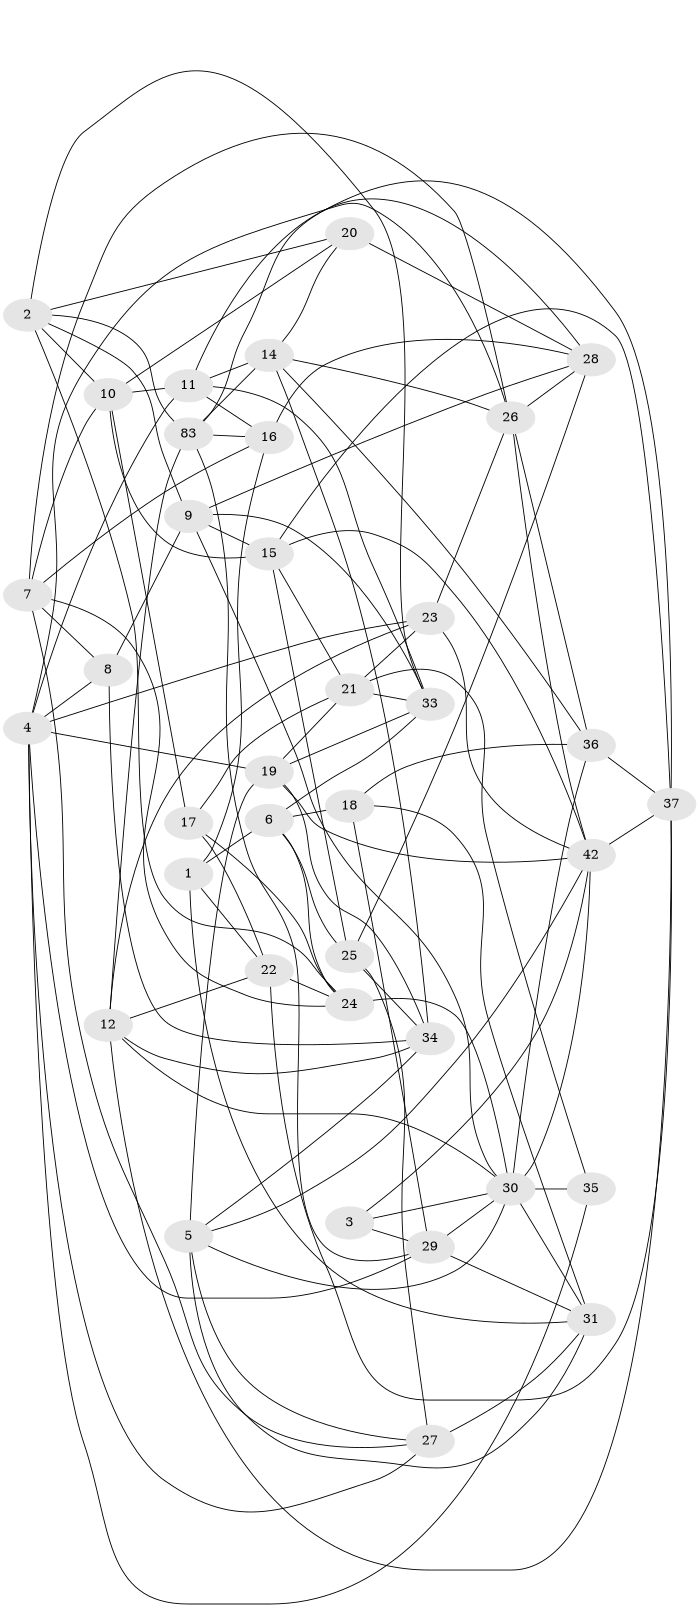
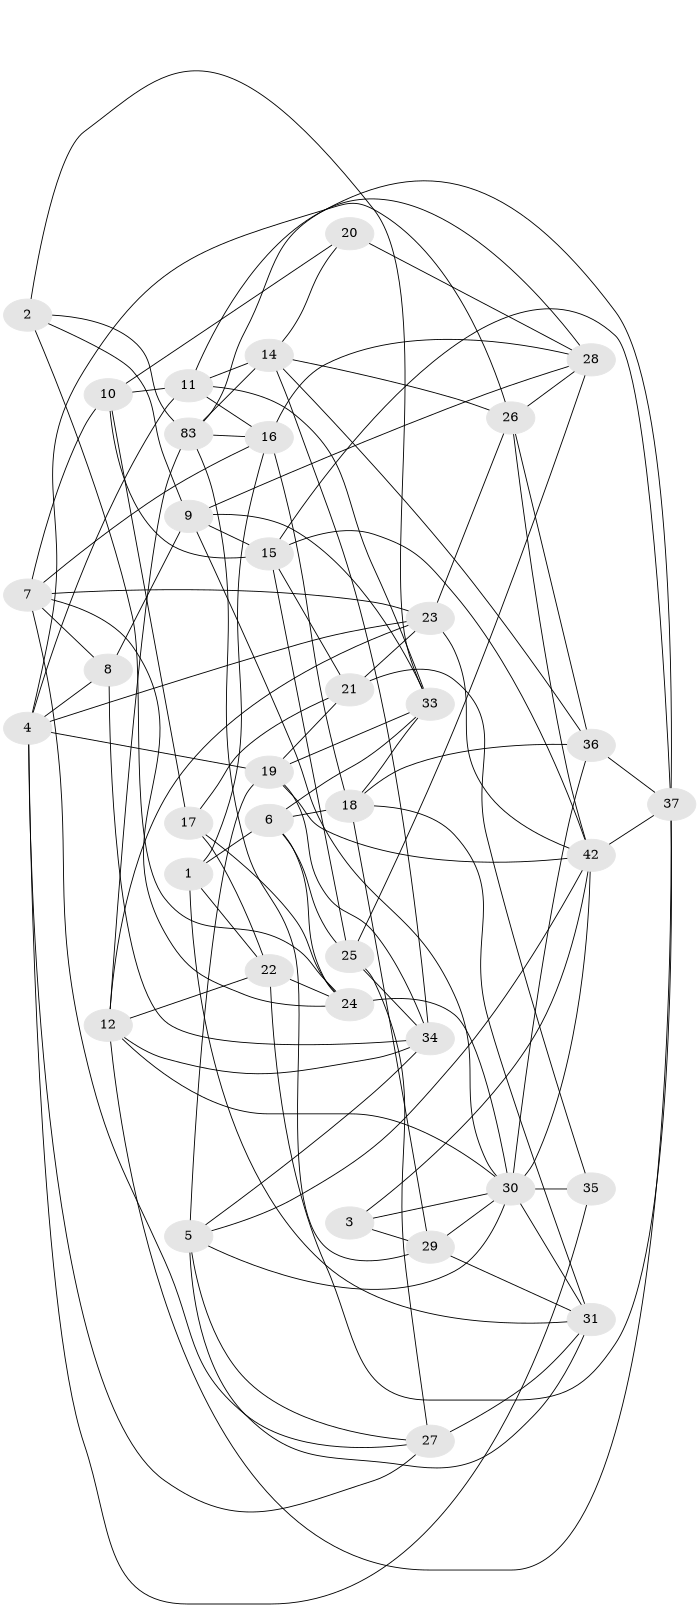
(204, 159) -> (213, 590)
(189, 274) -> none
(72, 359) -> none
none -> (307, 605)
(390, 697) -> (386, 761)
(89, 1153) -> none
